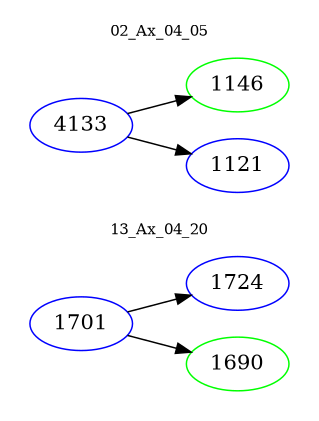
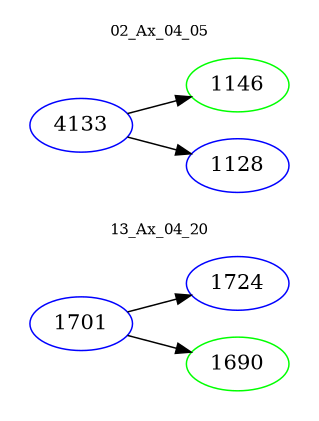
(238, 166) -> (238, 166)
